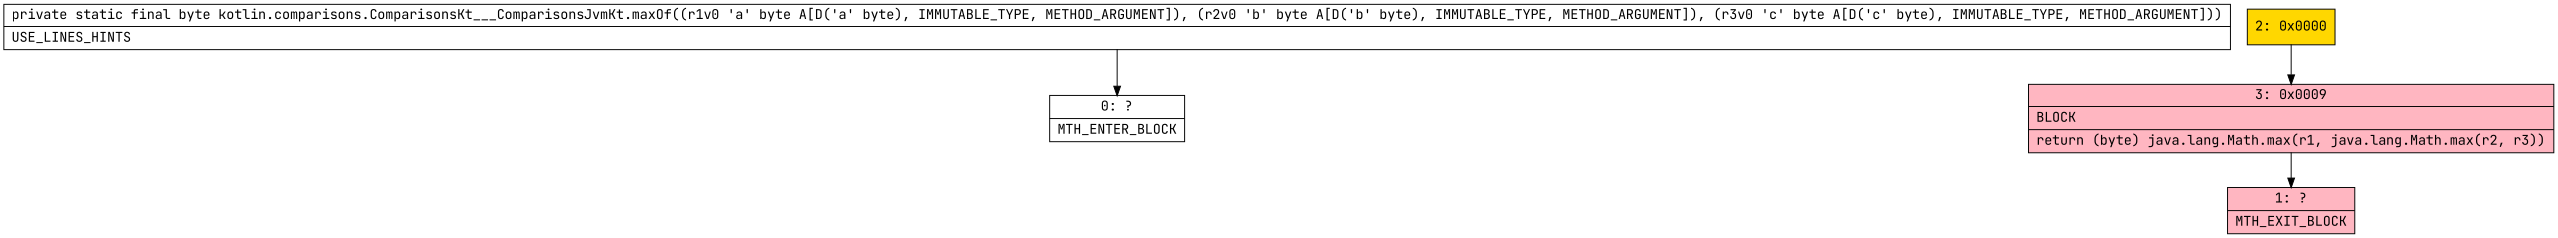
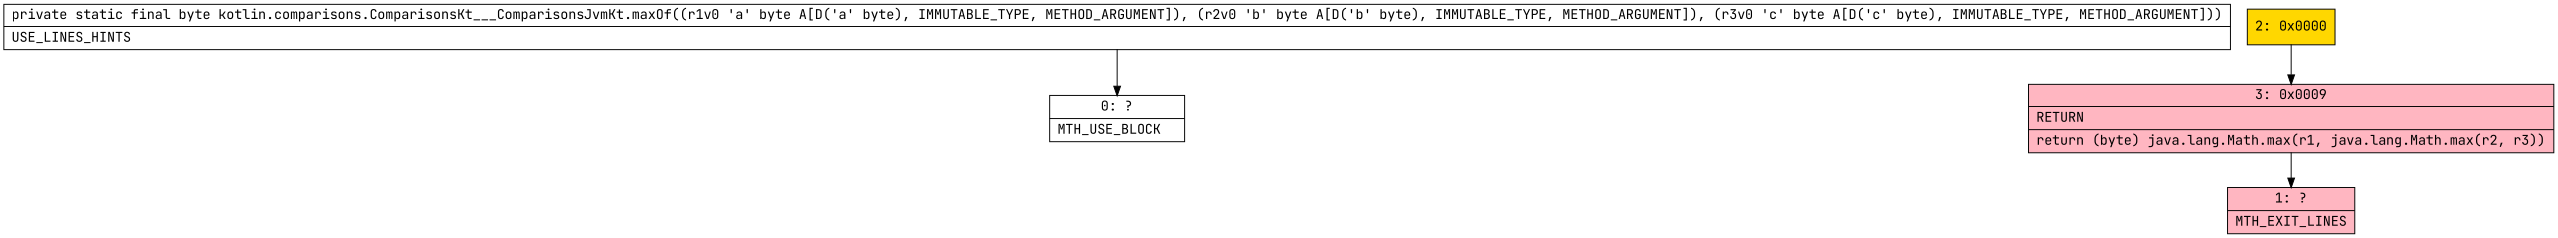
(2056, 118) -> (2060, 118)
(1117, 130) -> (1109, 130)
(2291, 222) -> (2291, 222)
